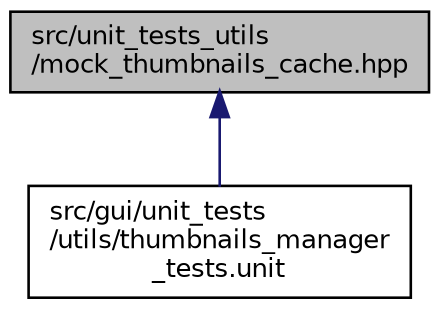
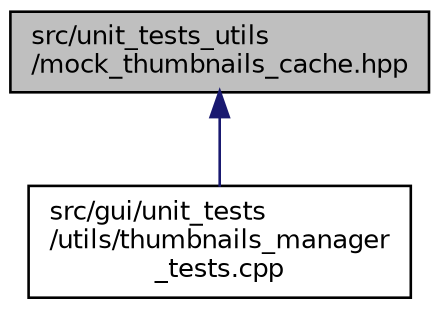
(220, 242) -> (220, 242)
